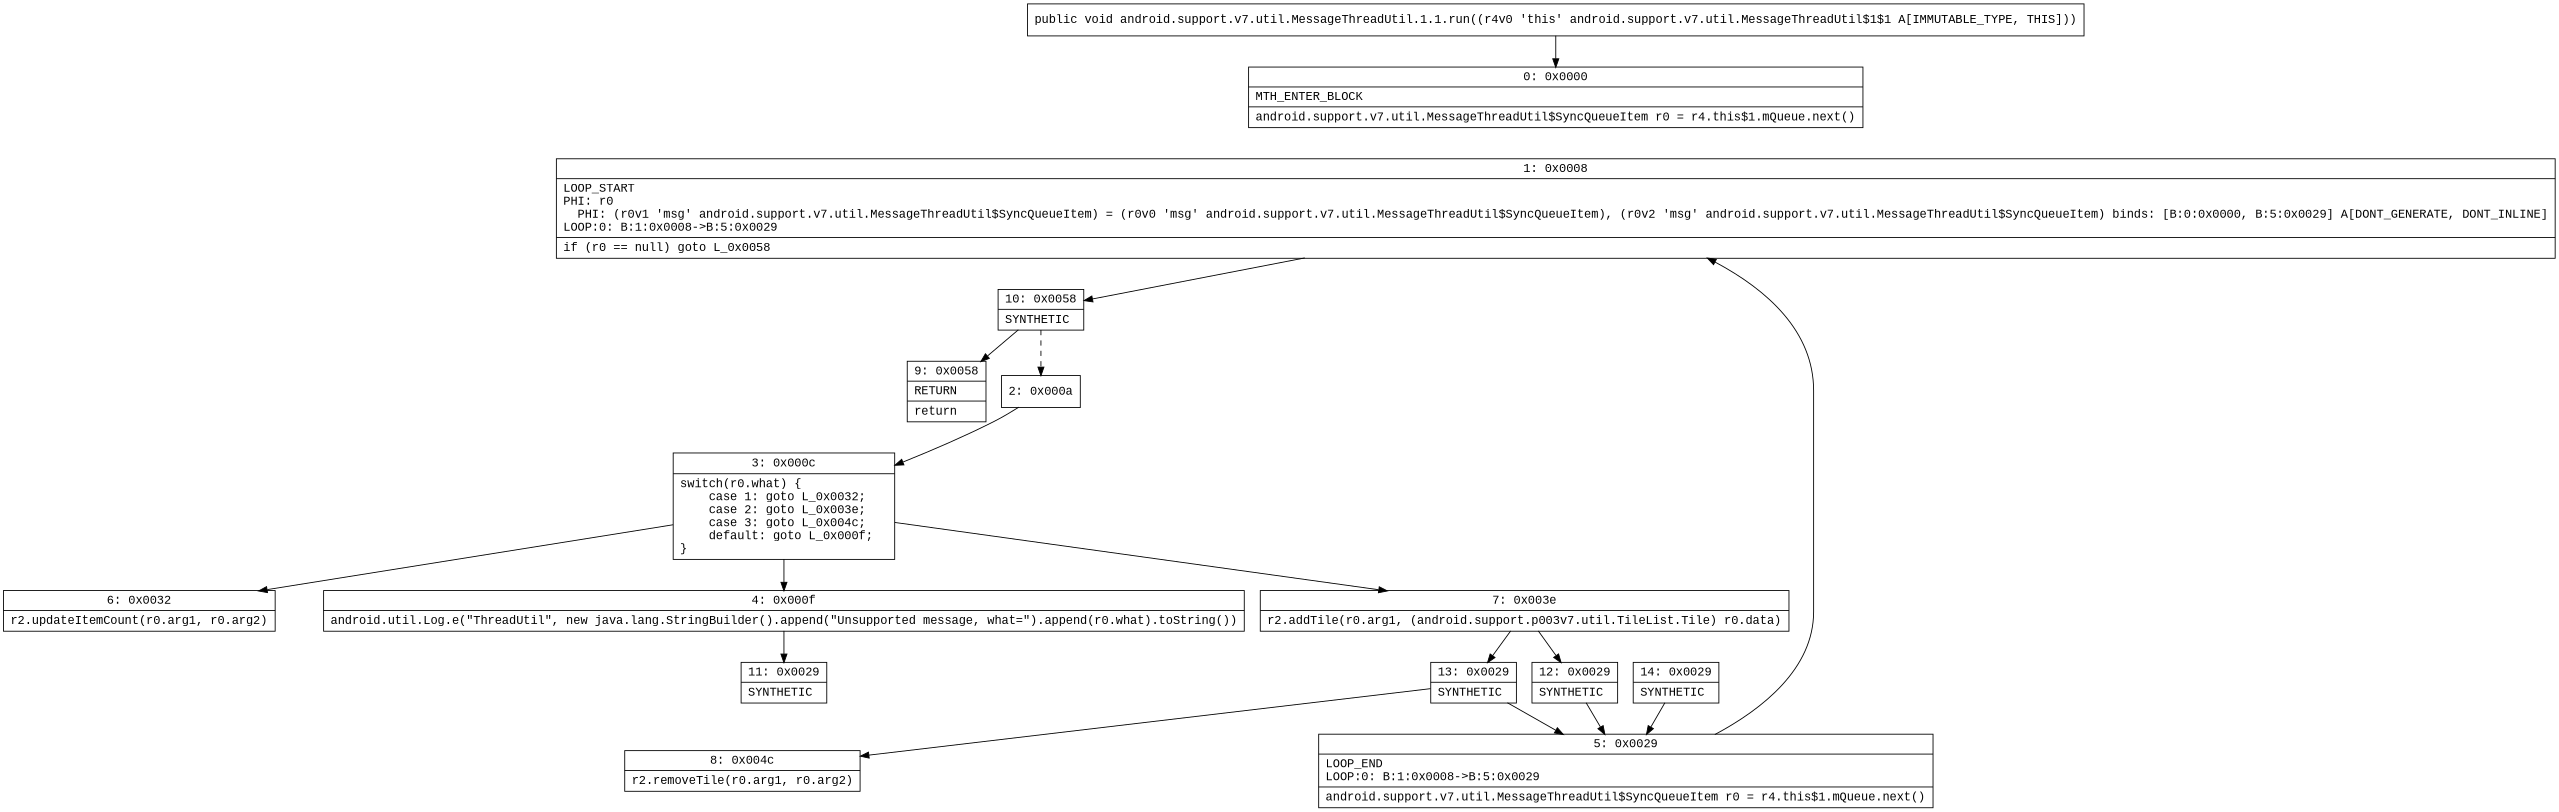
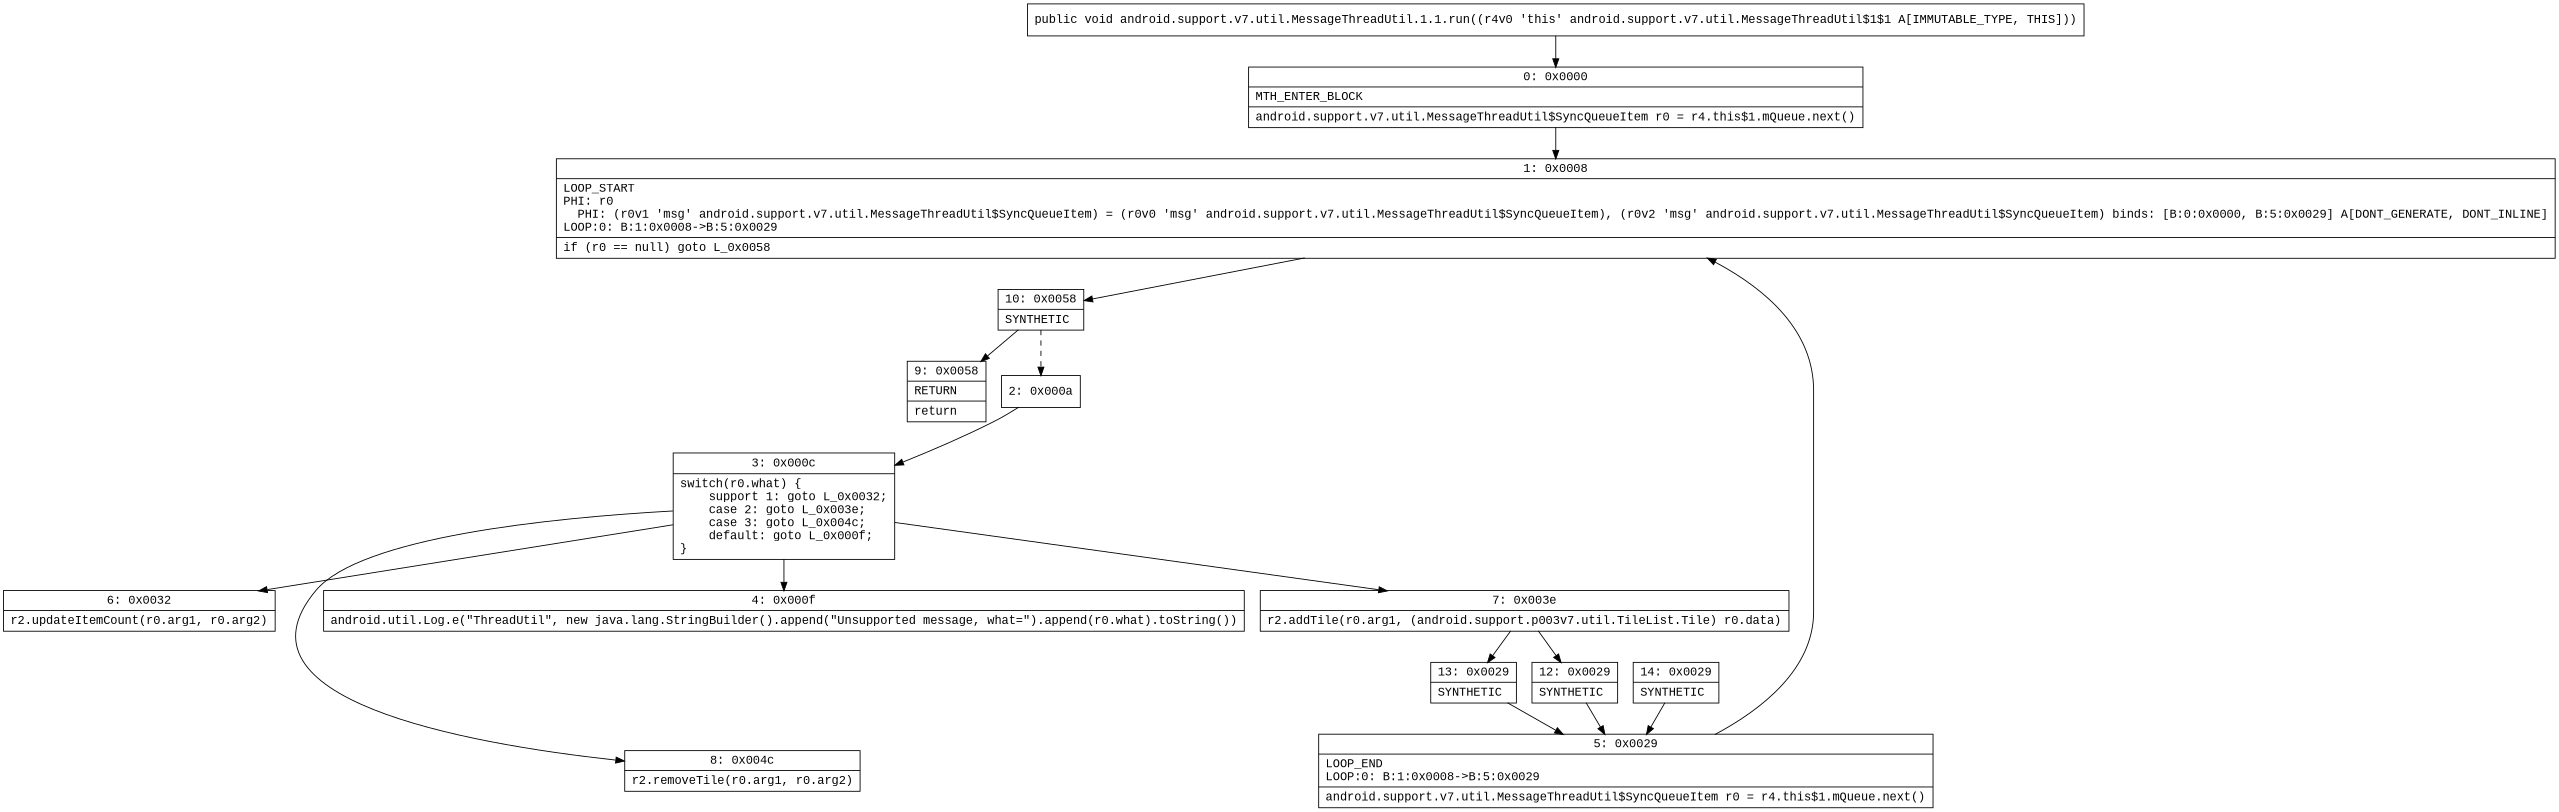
none -> (1556, 139)
(773, 497) -> (784, 497)
(784, 683) -> none
(1150, 722) -> (307, 608)
